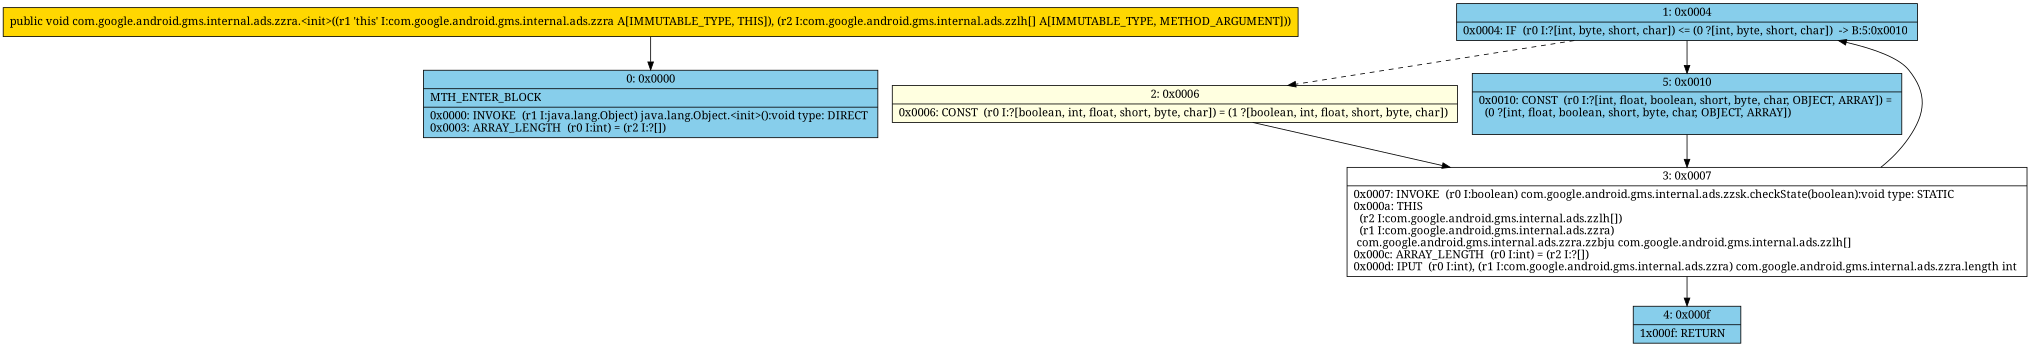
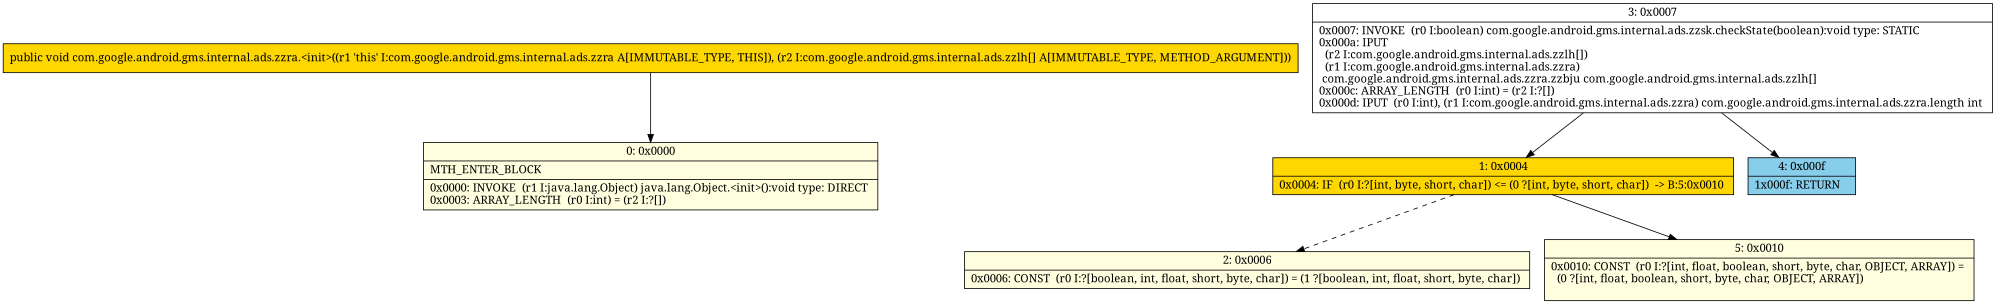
(1687, 22) -> (1503, 176)
(651, 104) -> (651, 176)
(1687, 104) -> (1759, 270)
(1347, 144) -> none
(1687, 147) -> none
(1391, 207) -> (1357, 43)
